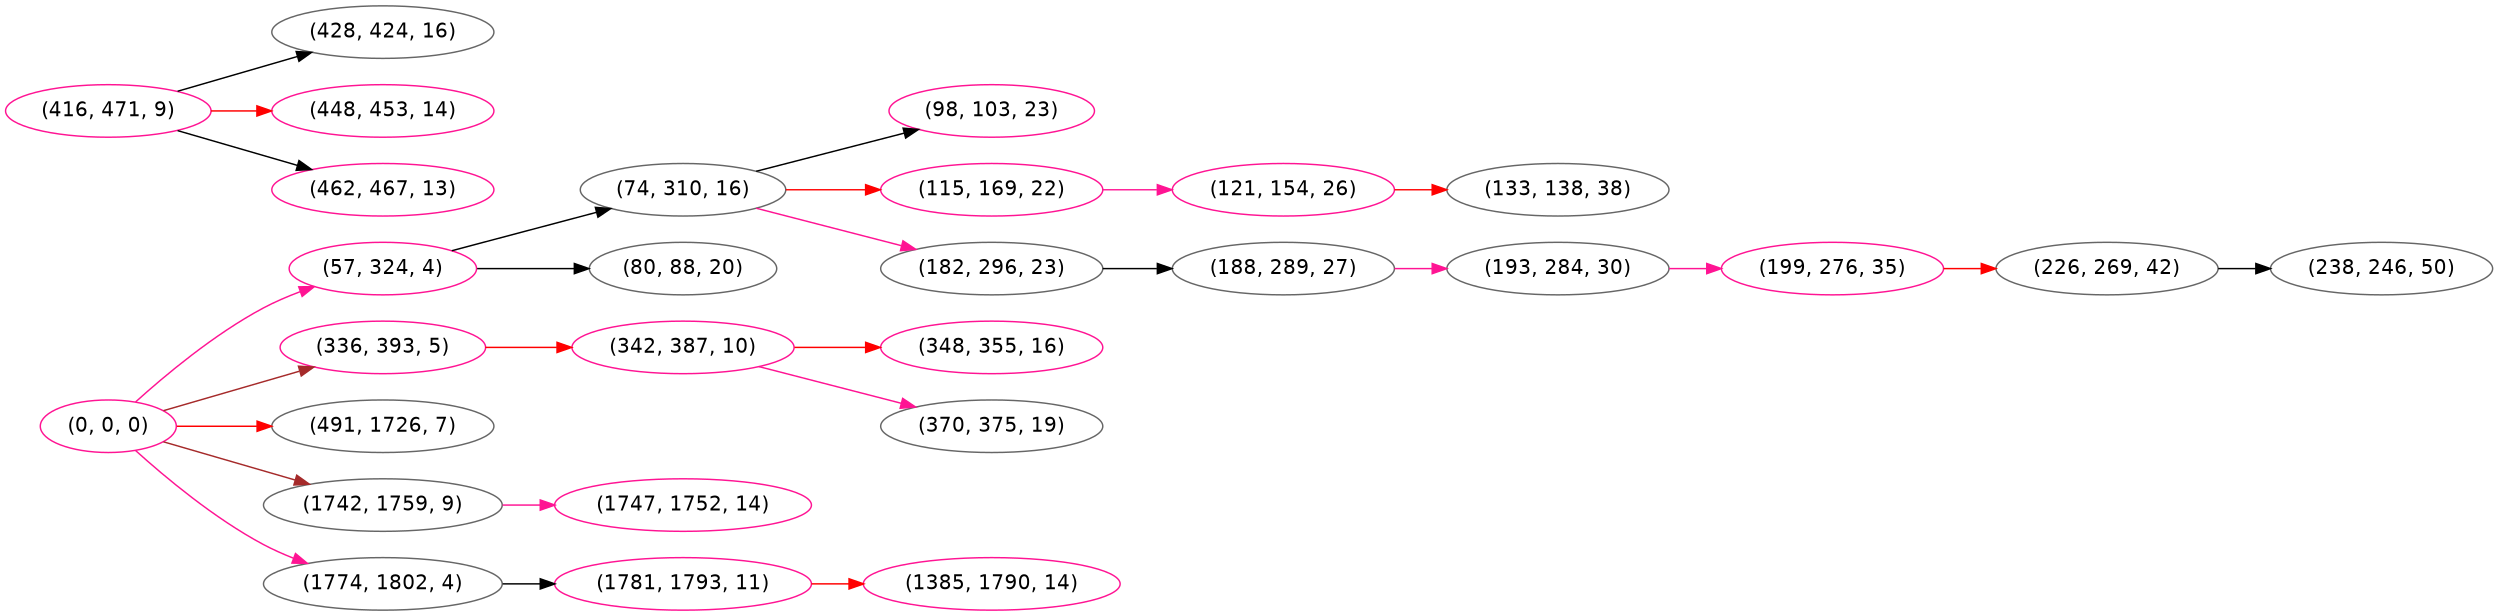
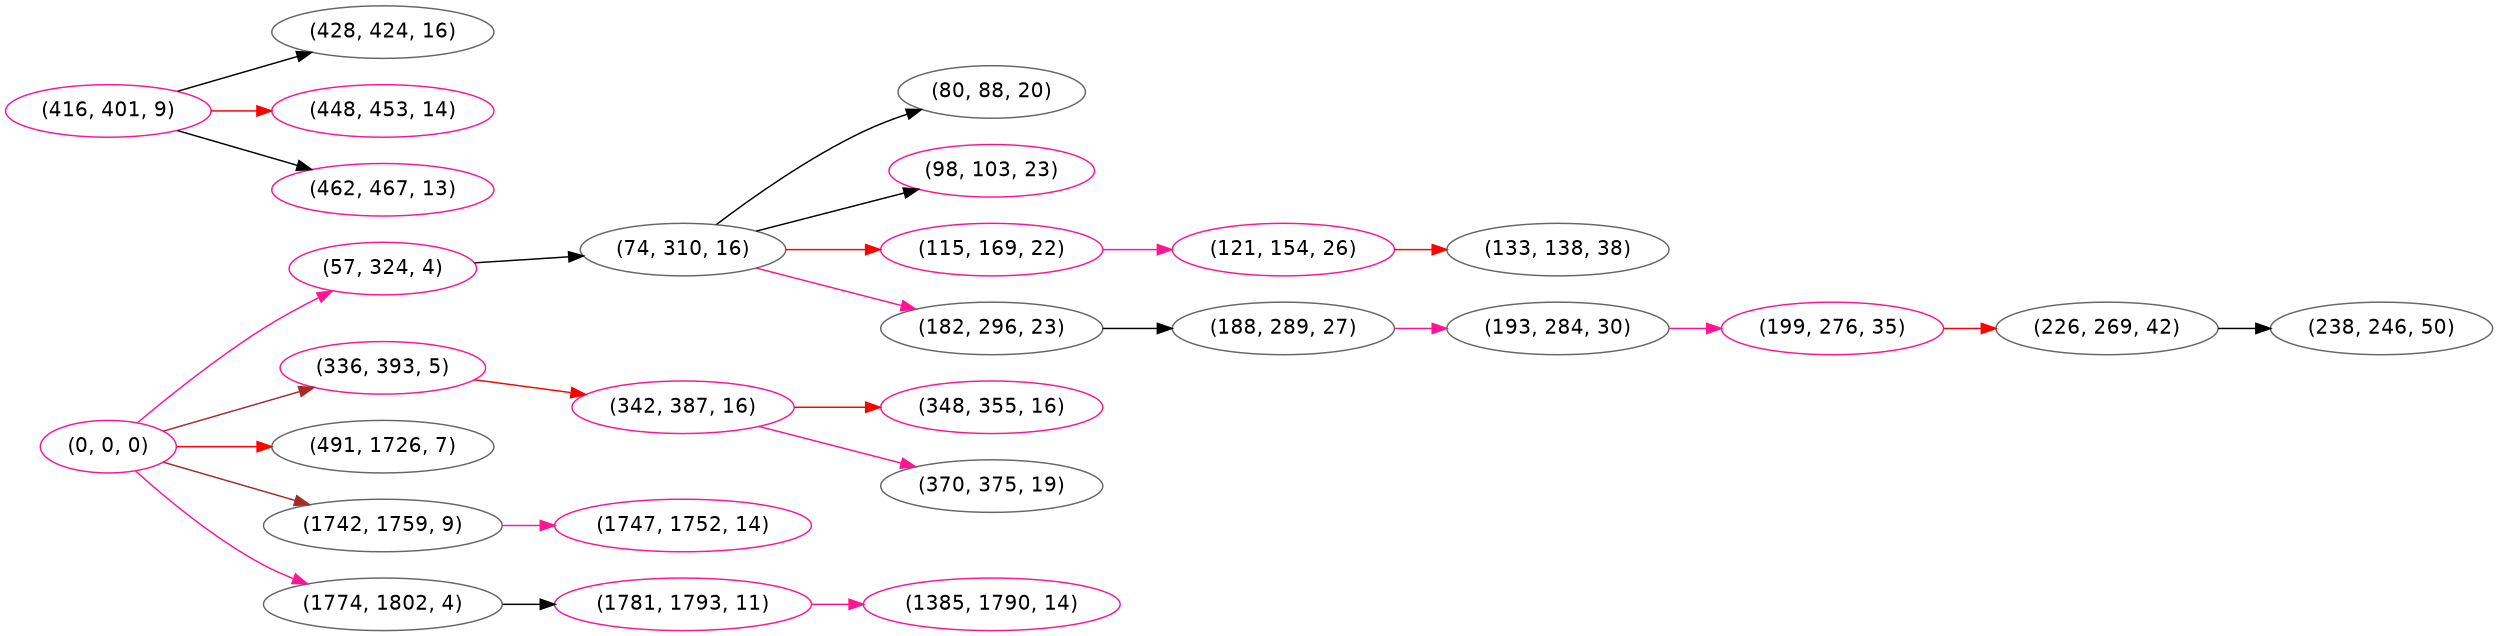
(108, 111) -> (108, 111)
(526, 269) -> (808, 162)
(683, 347) -> (683, 407)
(830, 584) -> (830, 604)
